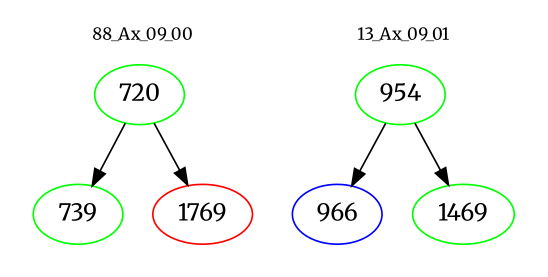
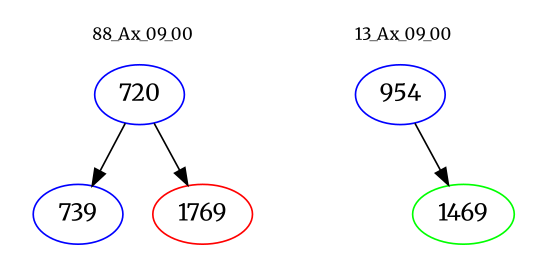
(404, 36) -> (404, 36)
(140, 95) -> (140, 95)
(400, 95) -> (400, 95)
(78, 214) -> (78, 214)
(337, 214) -> none
